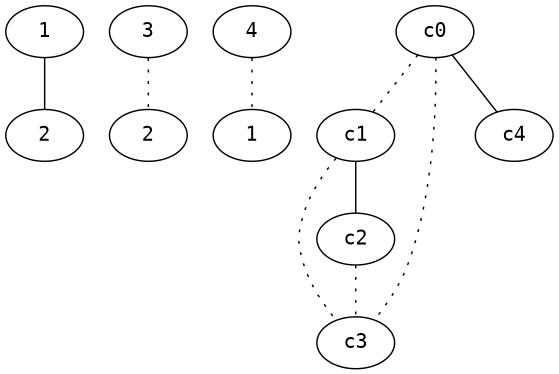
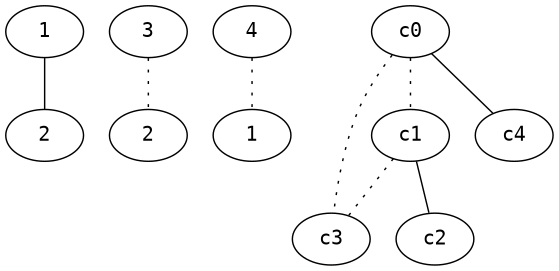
(356, 291) -> none
